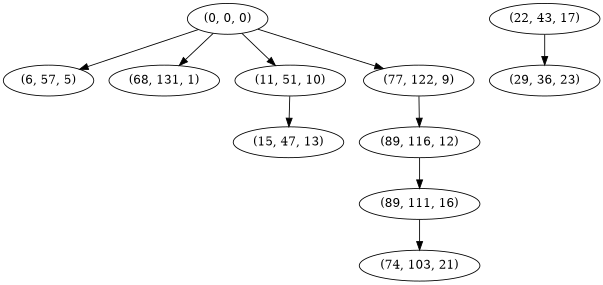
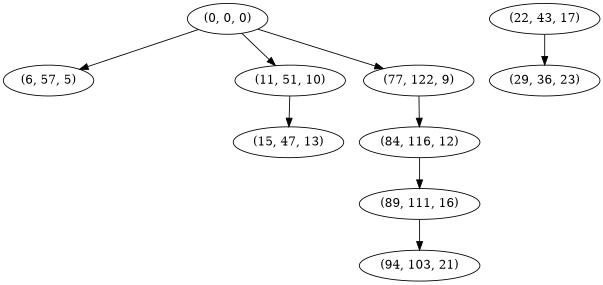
(164, 81) -> none
(420, 142) -> (420, 142)
(420, 266) -> (420, 266)
